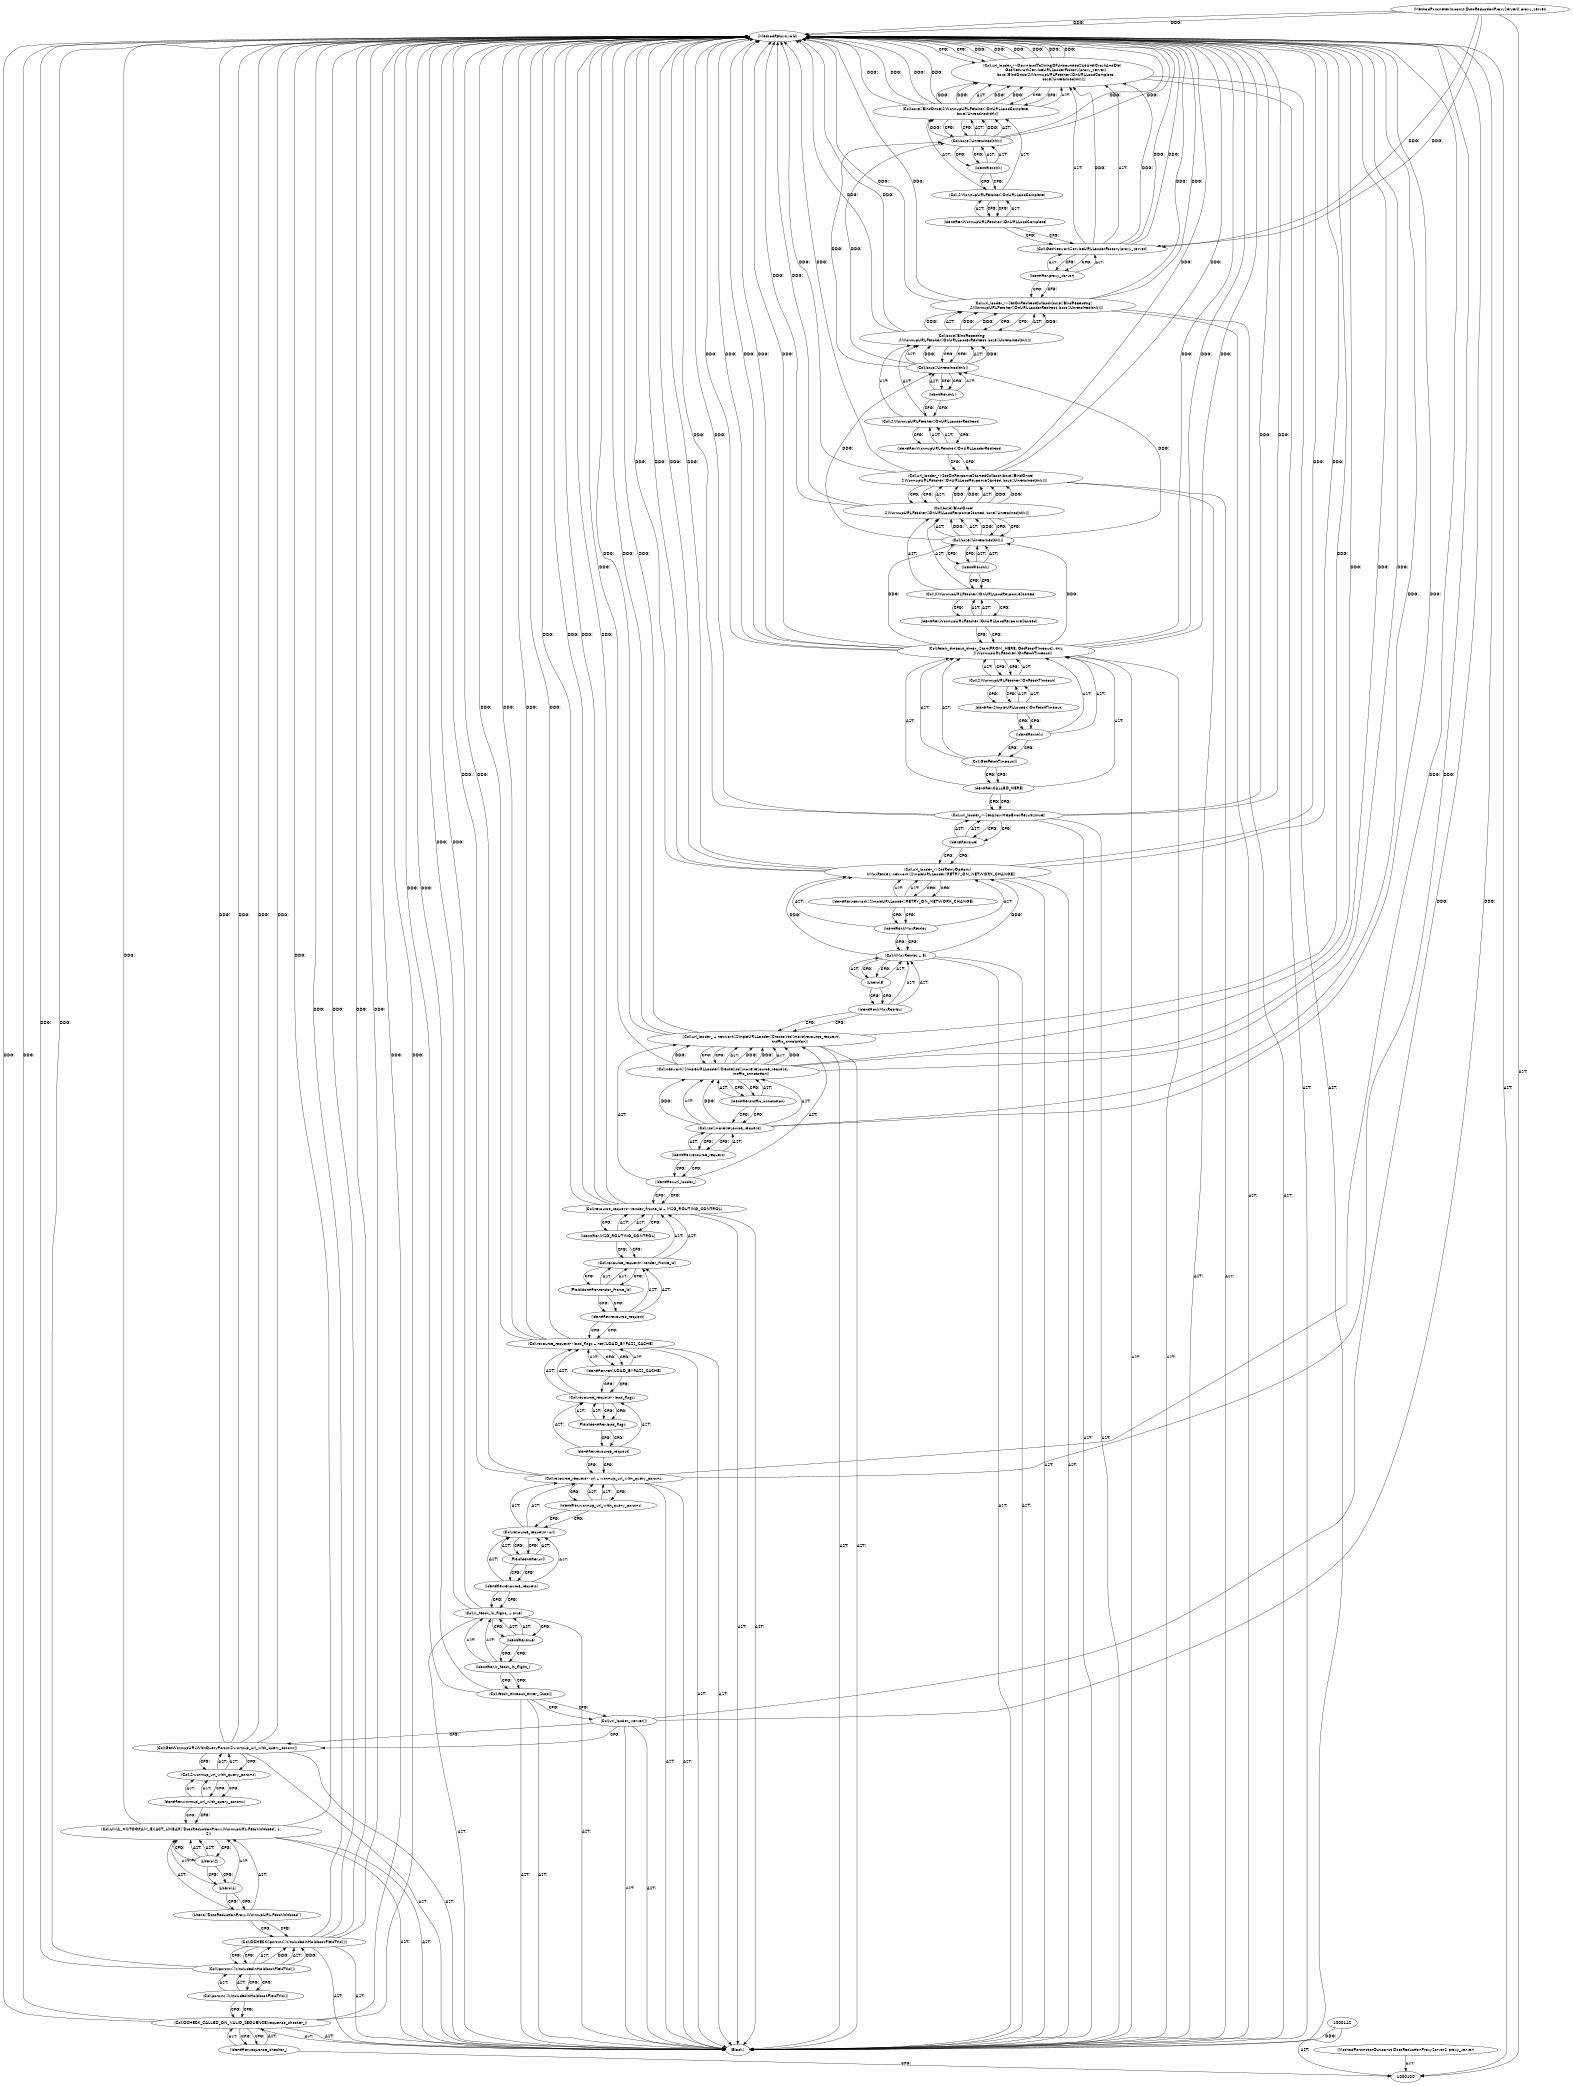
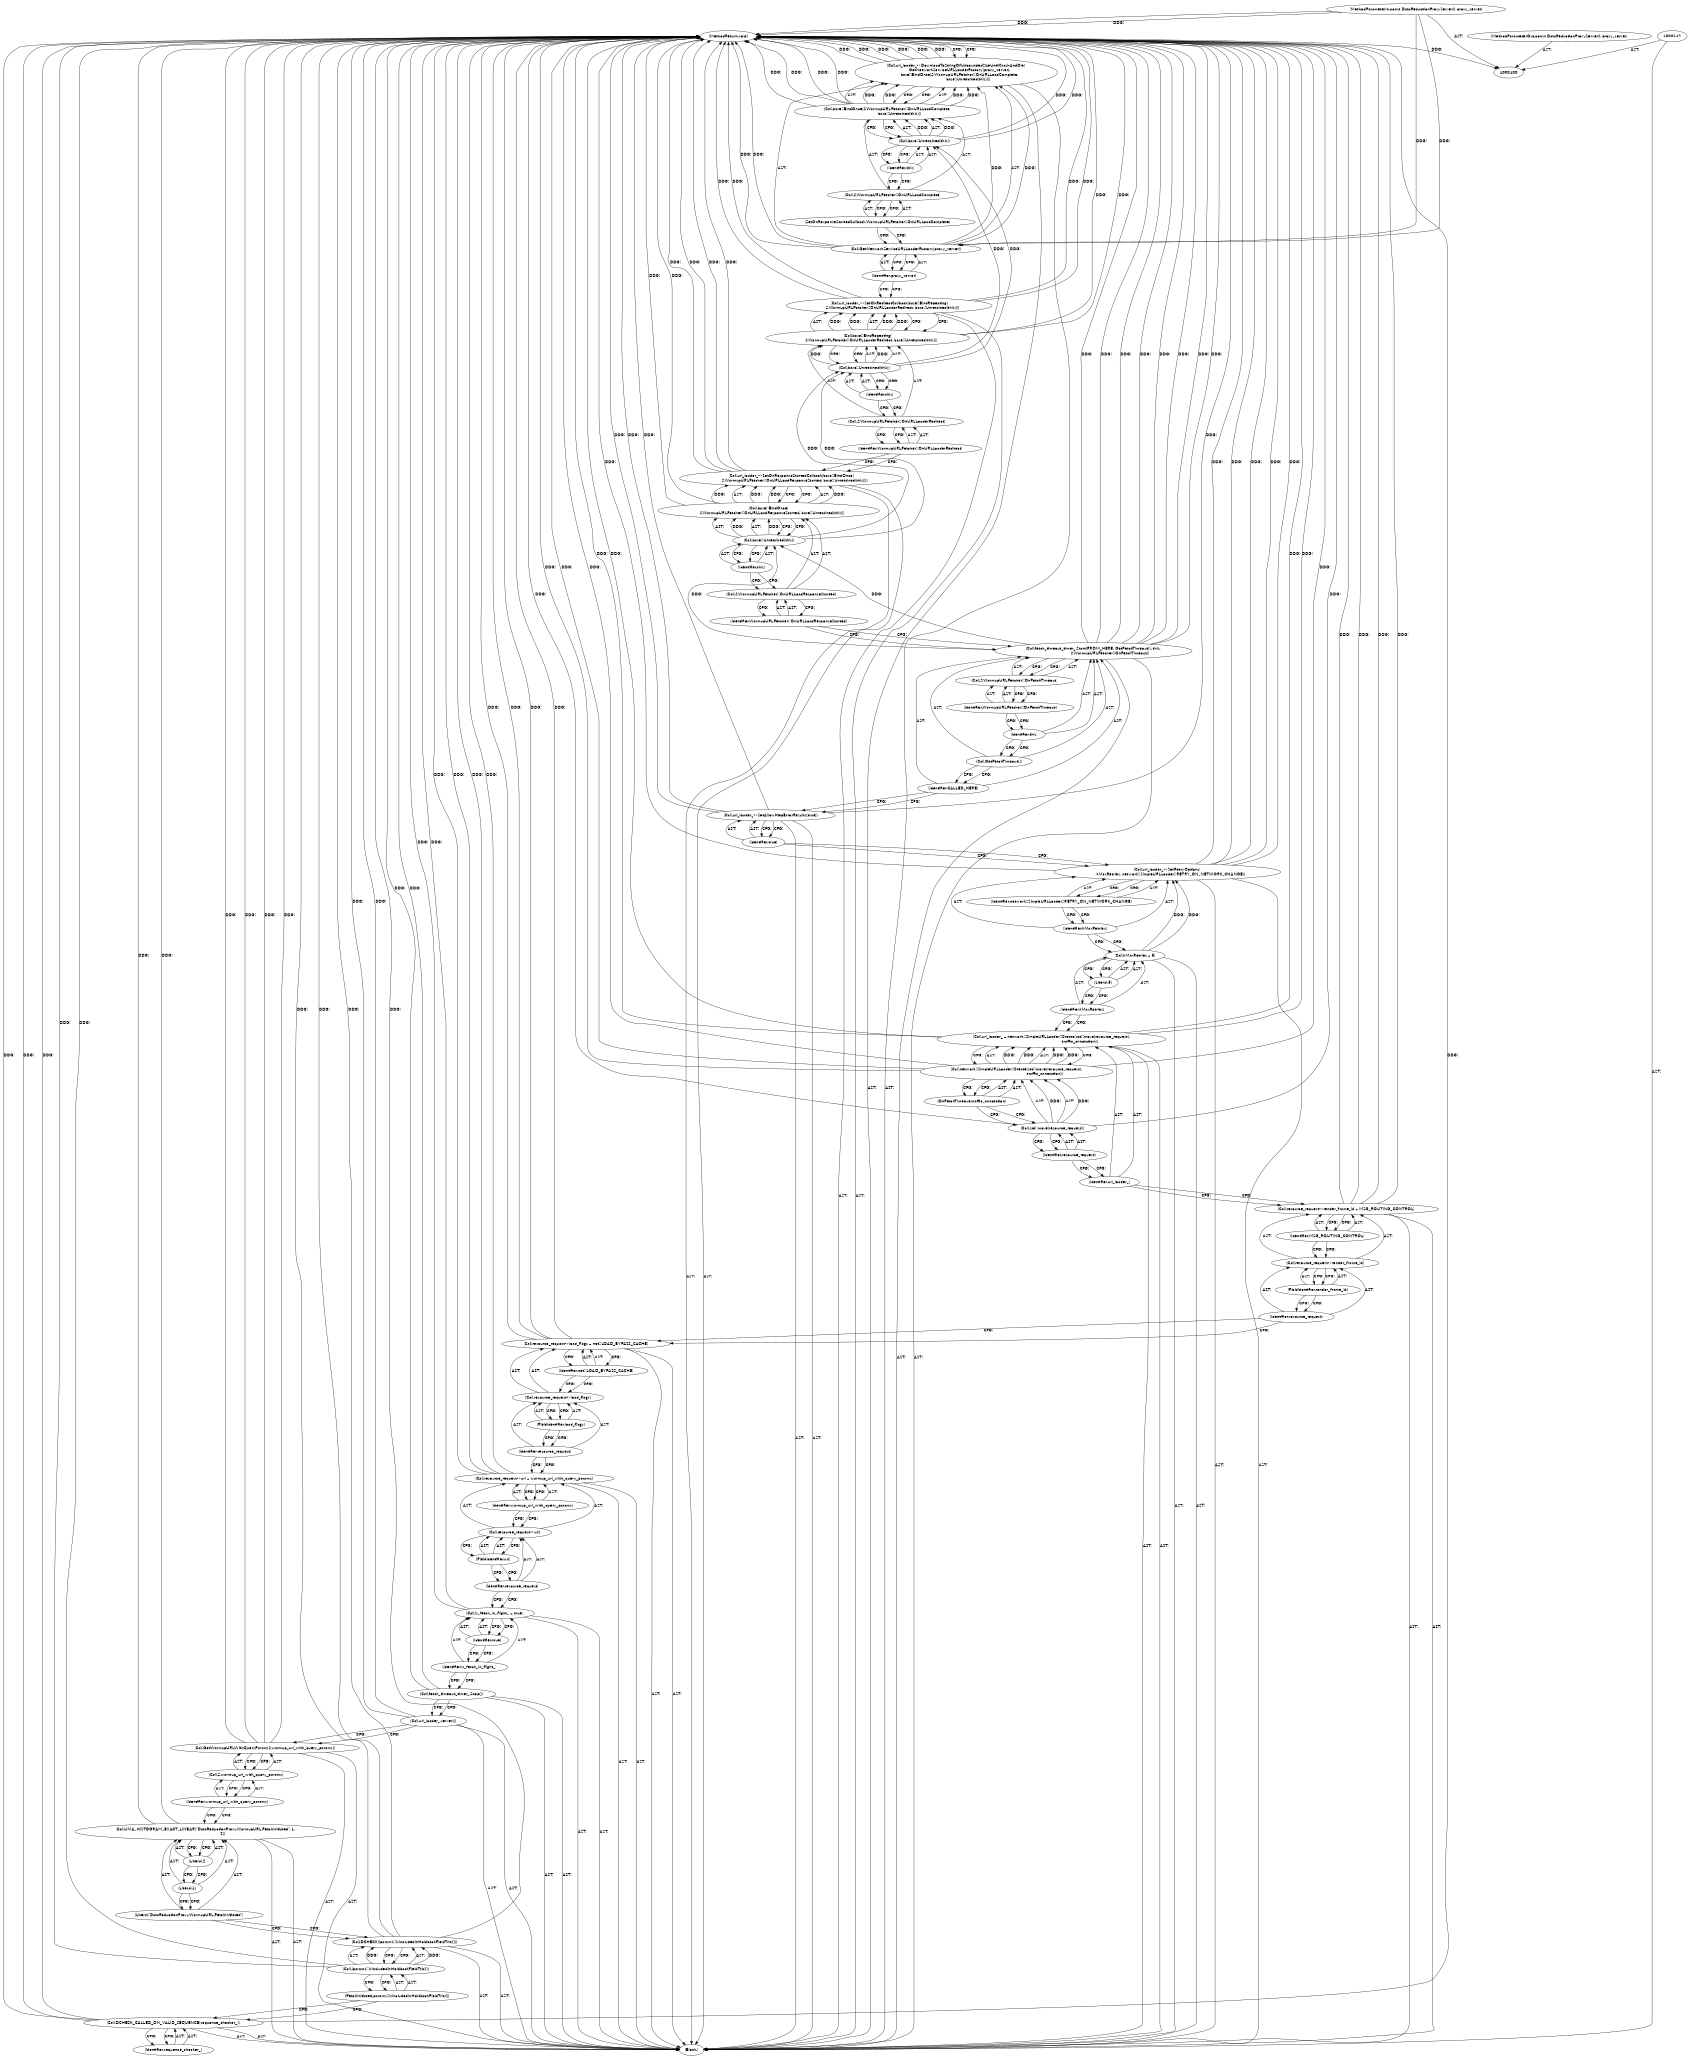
(995, 222) -> (877, 222)
(1019, 708) -> (1010, 708)
(1509, 1088) -> (1438, 50)
(758, 1101) -> (972, 1101)
(246, 1996) -> (397, 1996)
(1331, 2036) -> (1657, 1072)
(843, 2064) -> none
